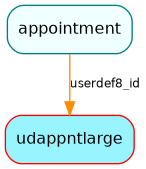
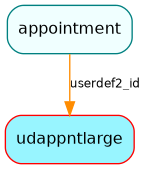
(105, 85) -> (105, 85)
